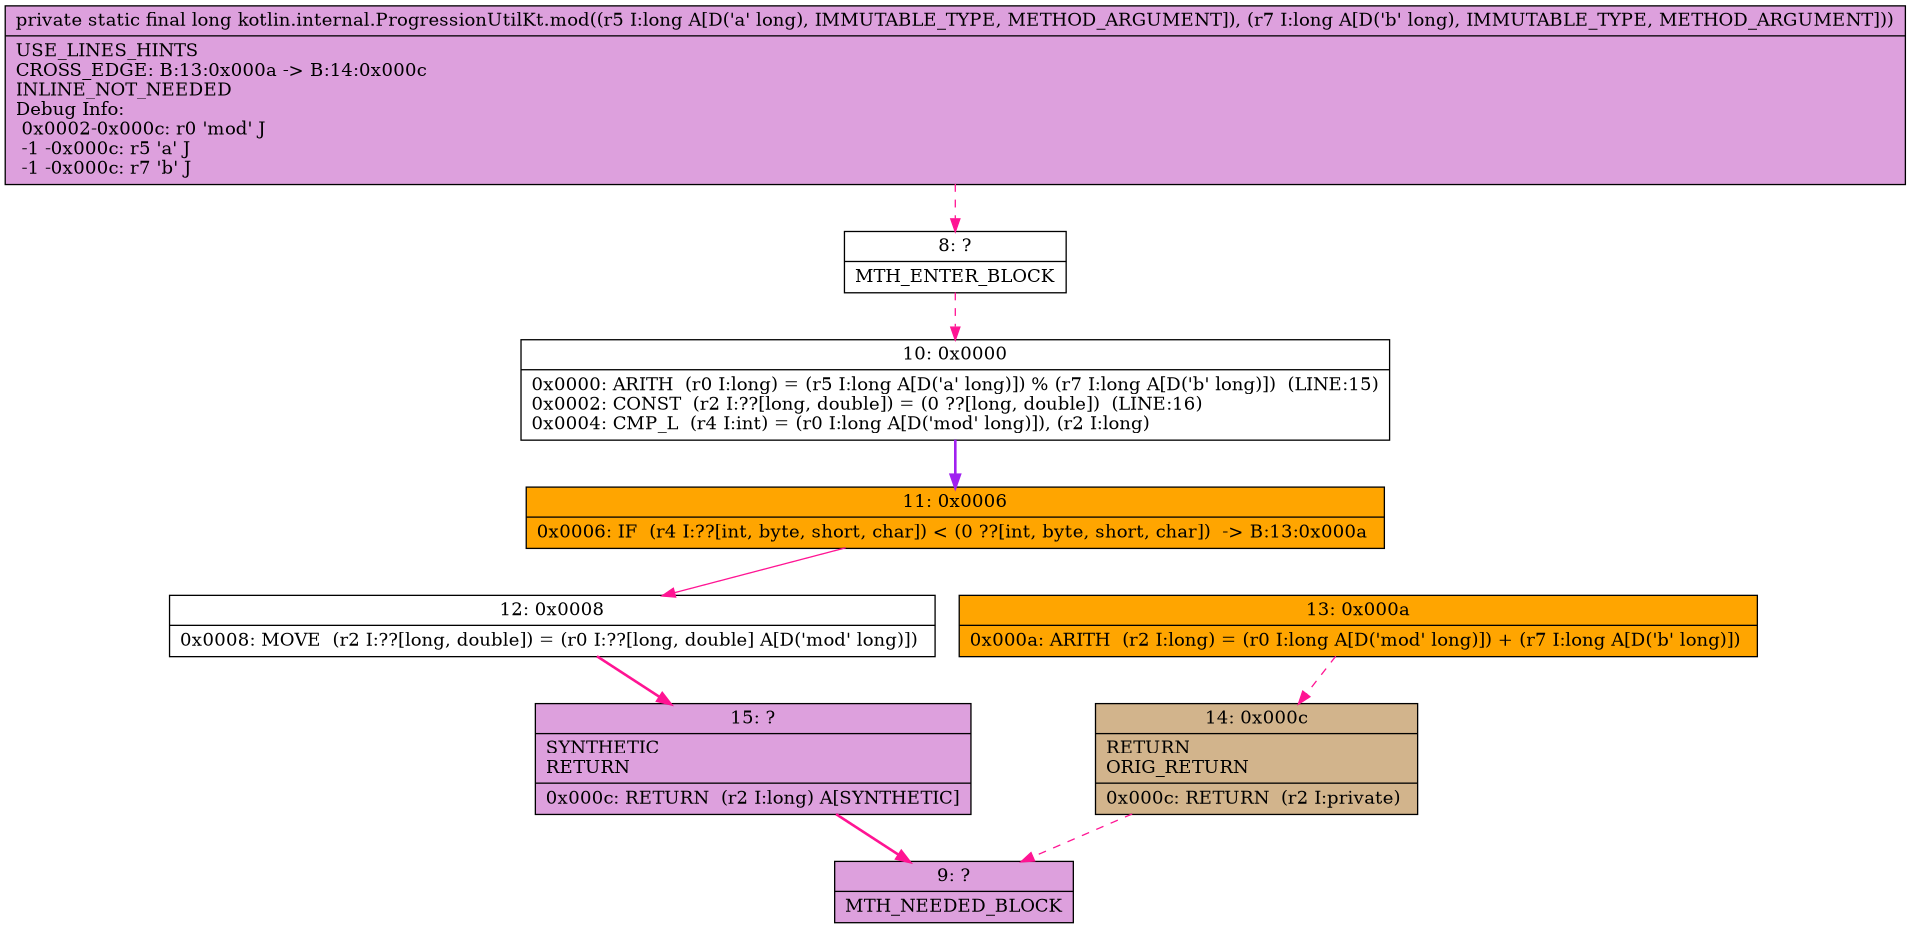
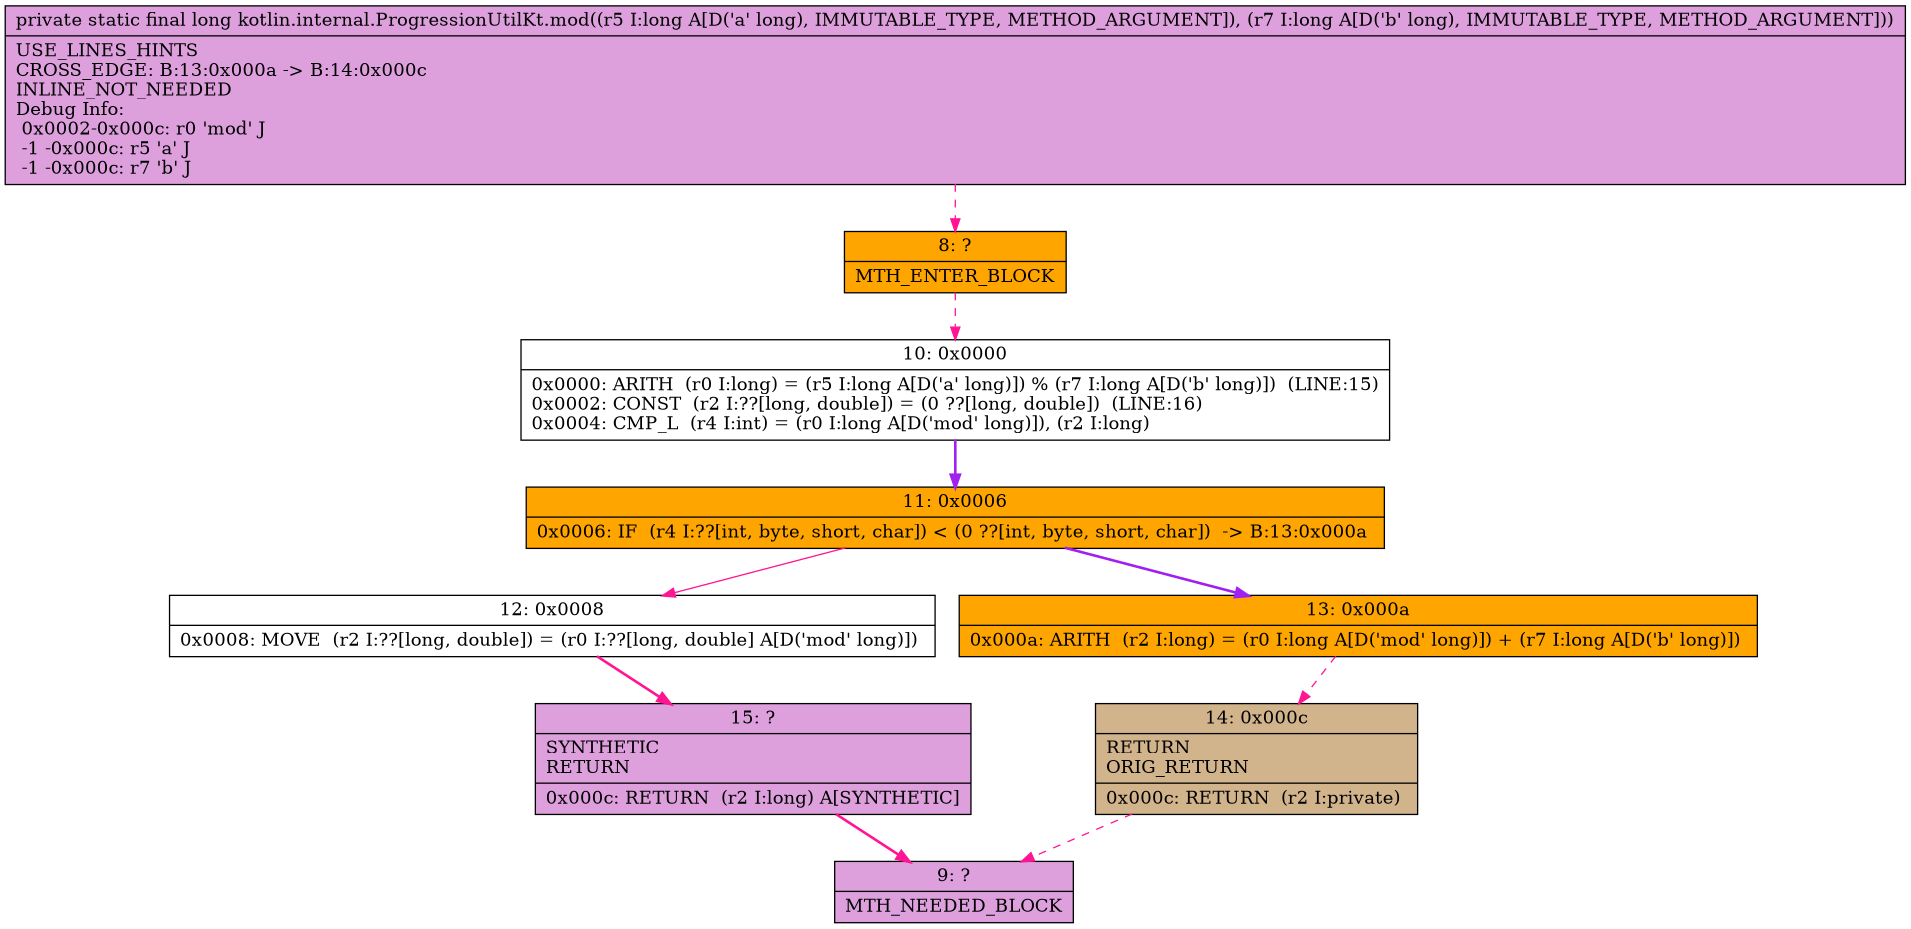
(955, 262) -> (955, 262)
none -> (1150, 570)
